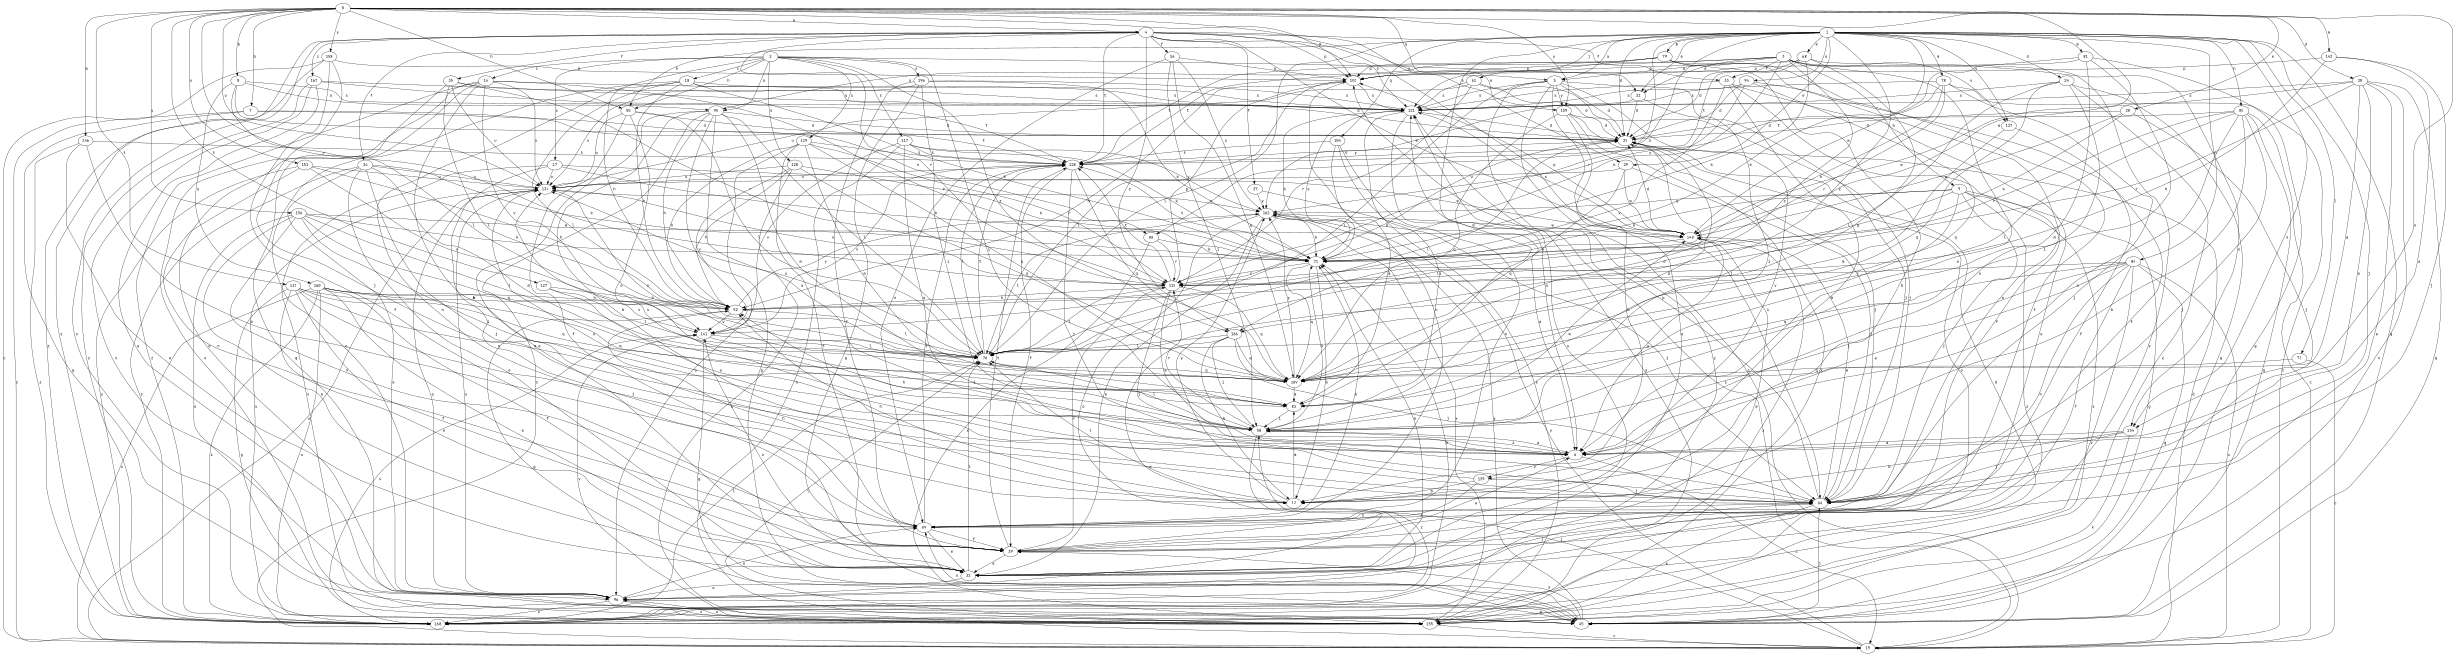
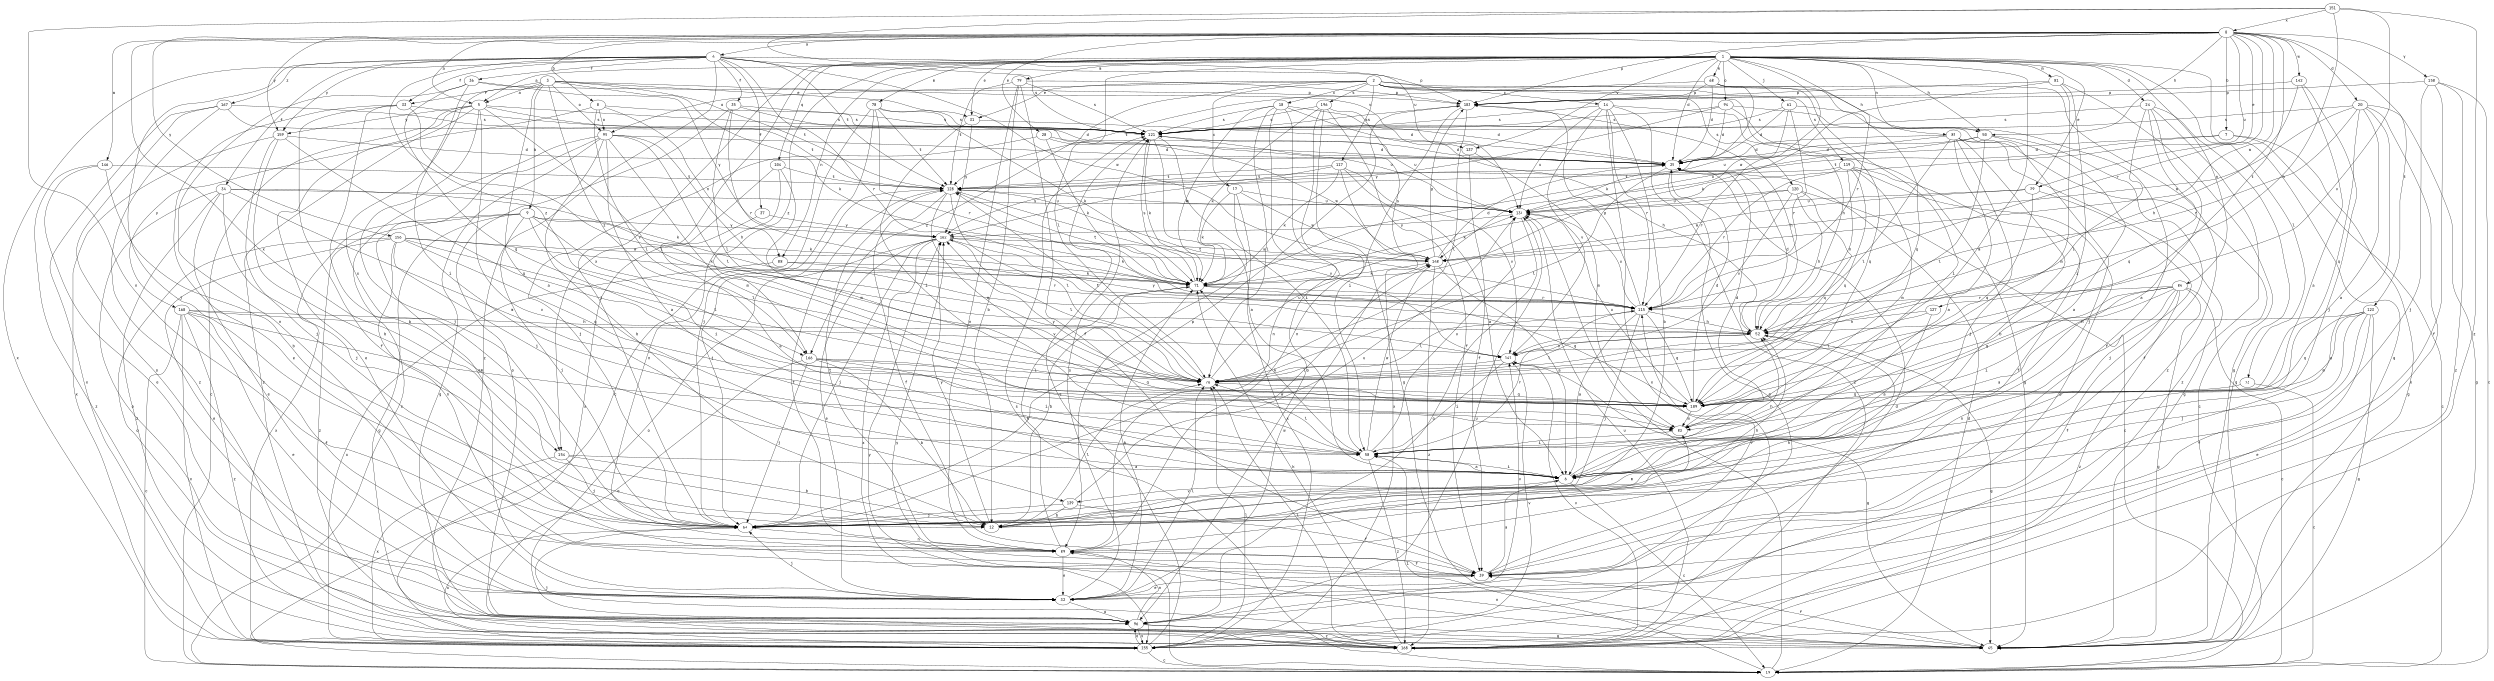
(190, 52) -> (2281, 20)
